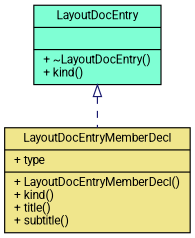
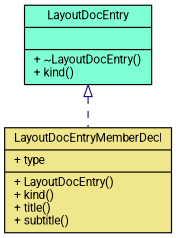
(97, 183) -> (64, 183)
